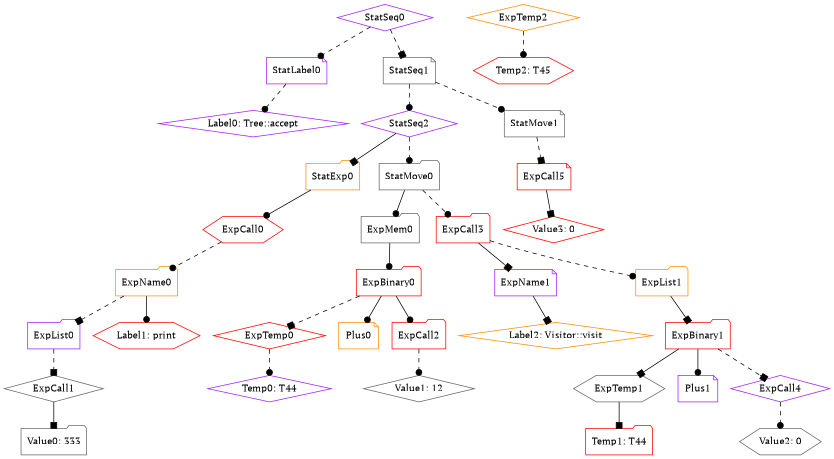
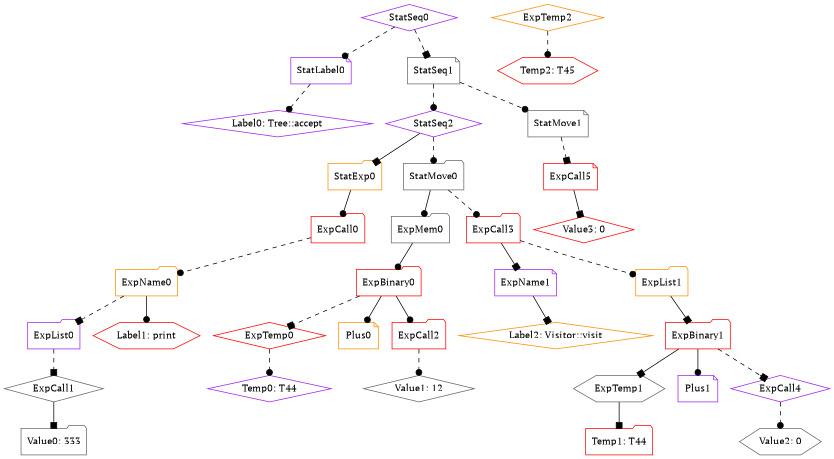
(243, 230) -> (338, 230)
